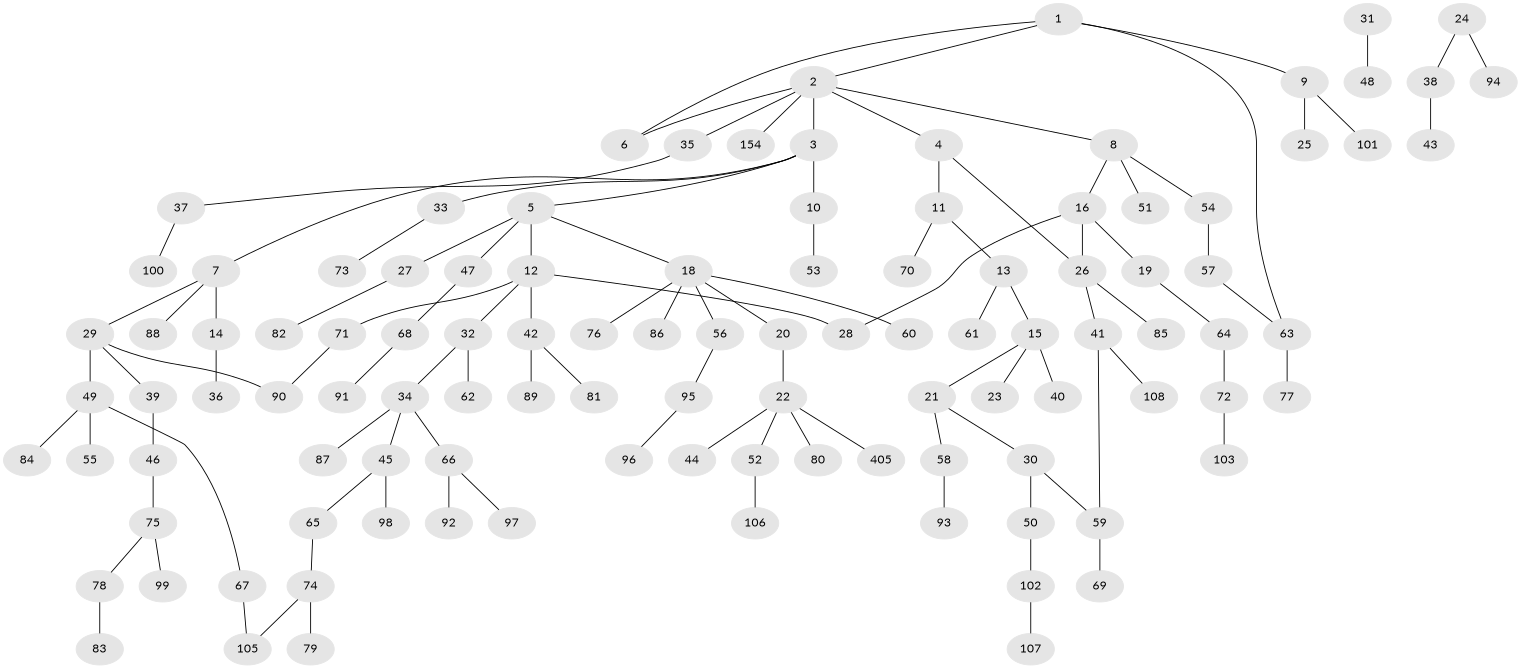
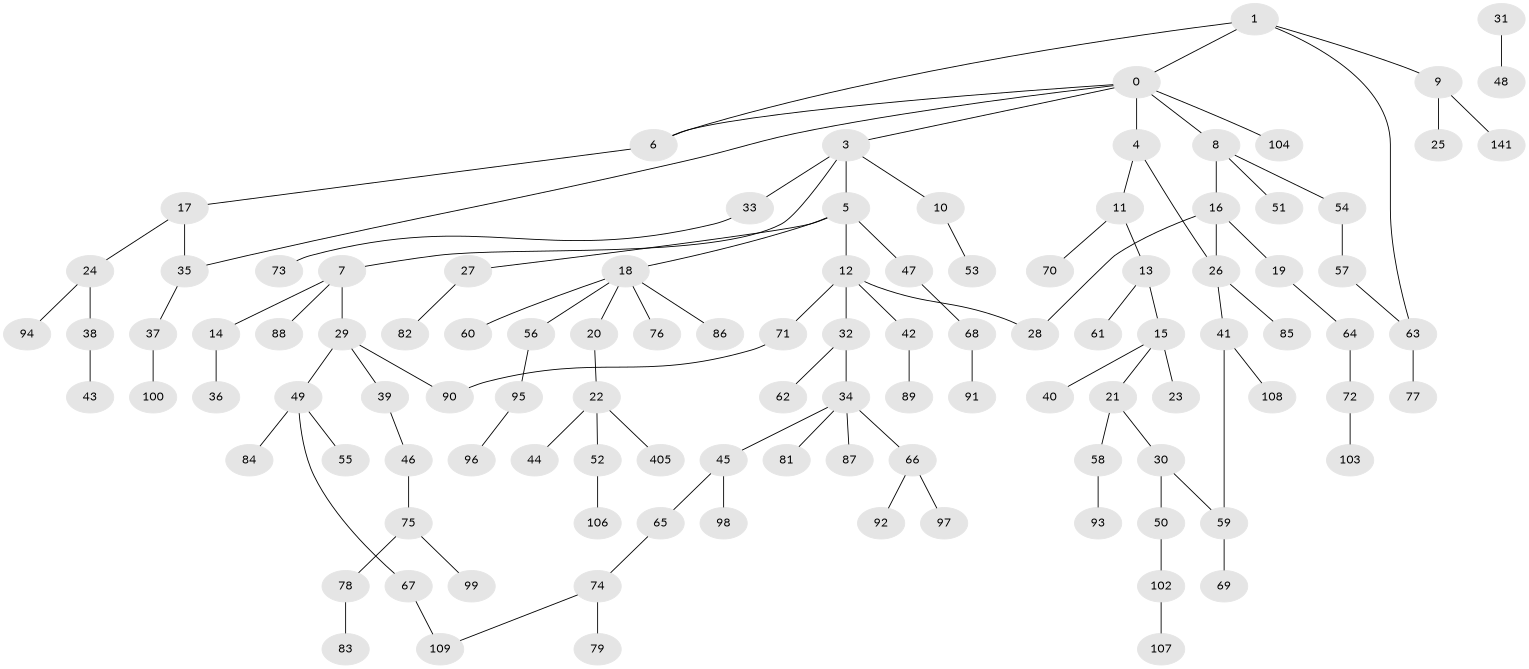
(814, 82) -> (1137, 82)
(751, 145) -> (1279, 145)
(1368, 145) -> (1502, 145)
none -> (185, 208)
(563, 366) -> (816, 429)
(818, 460) -> none
(248, 649) -> (440, 649)
